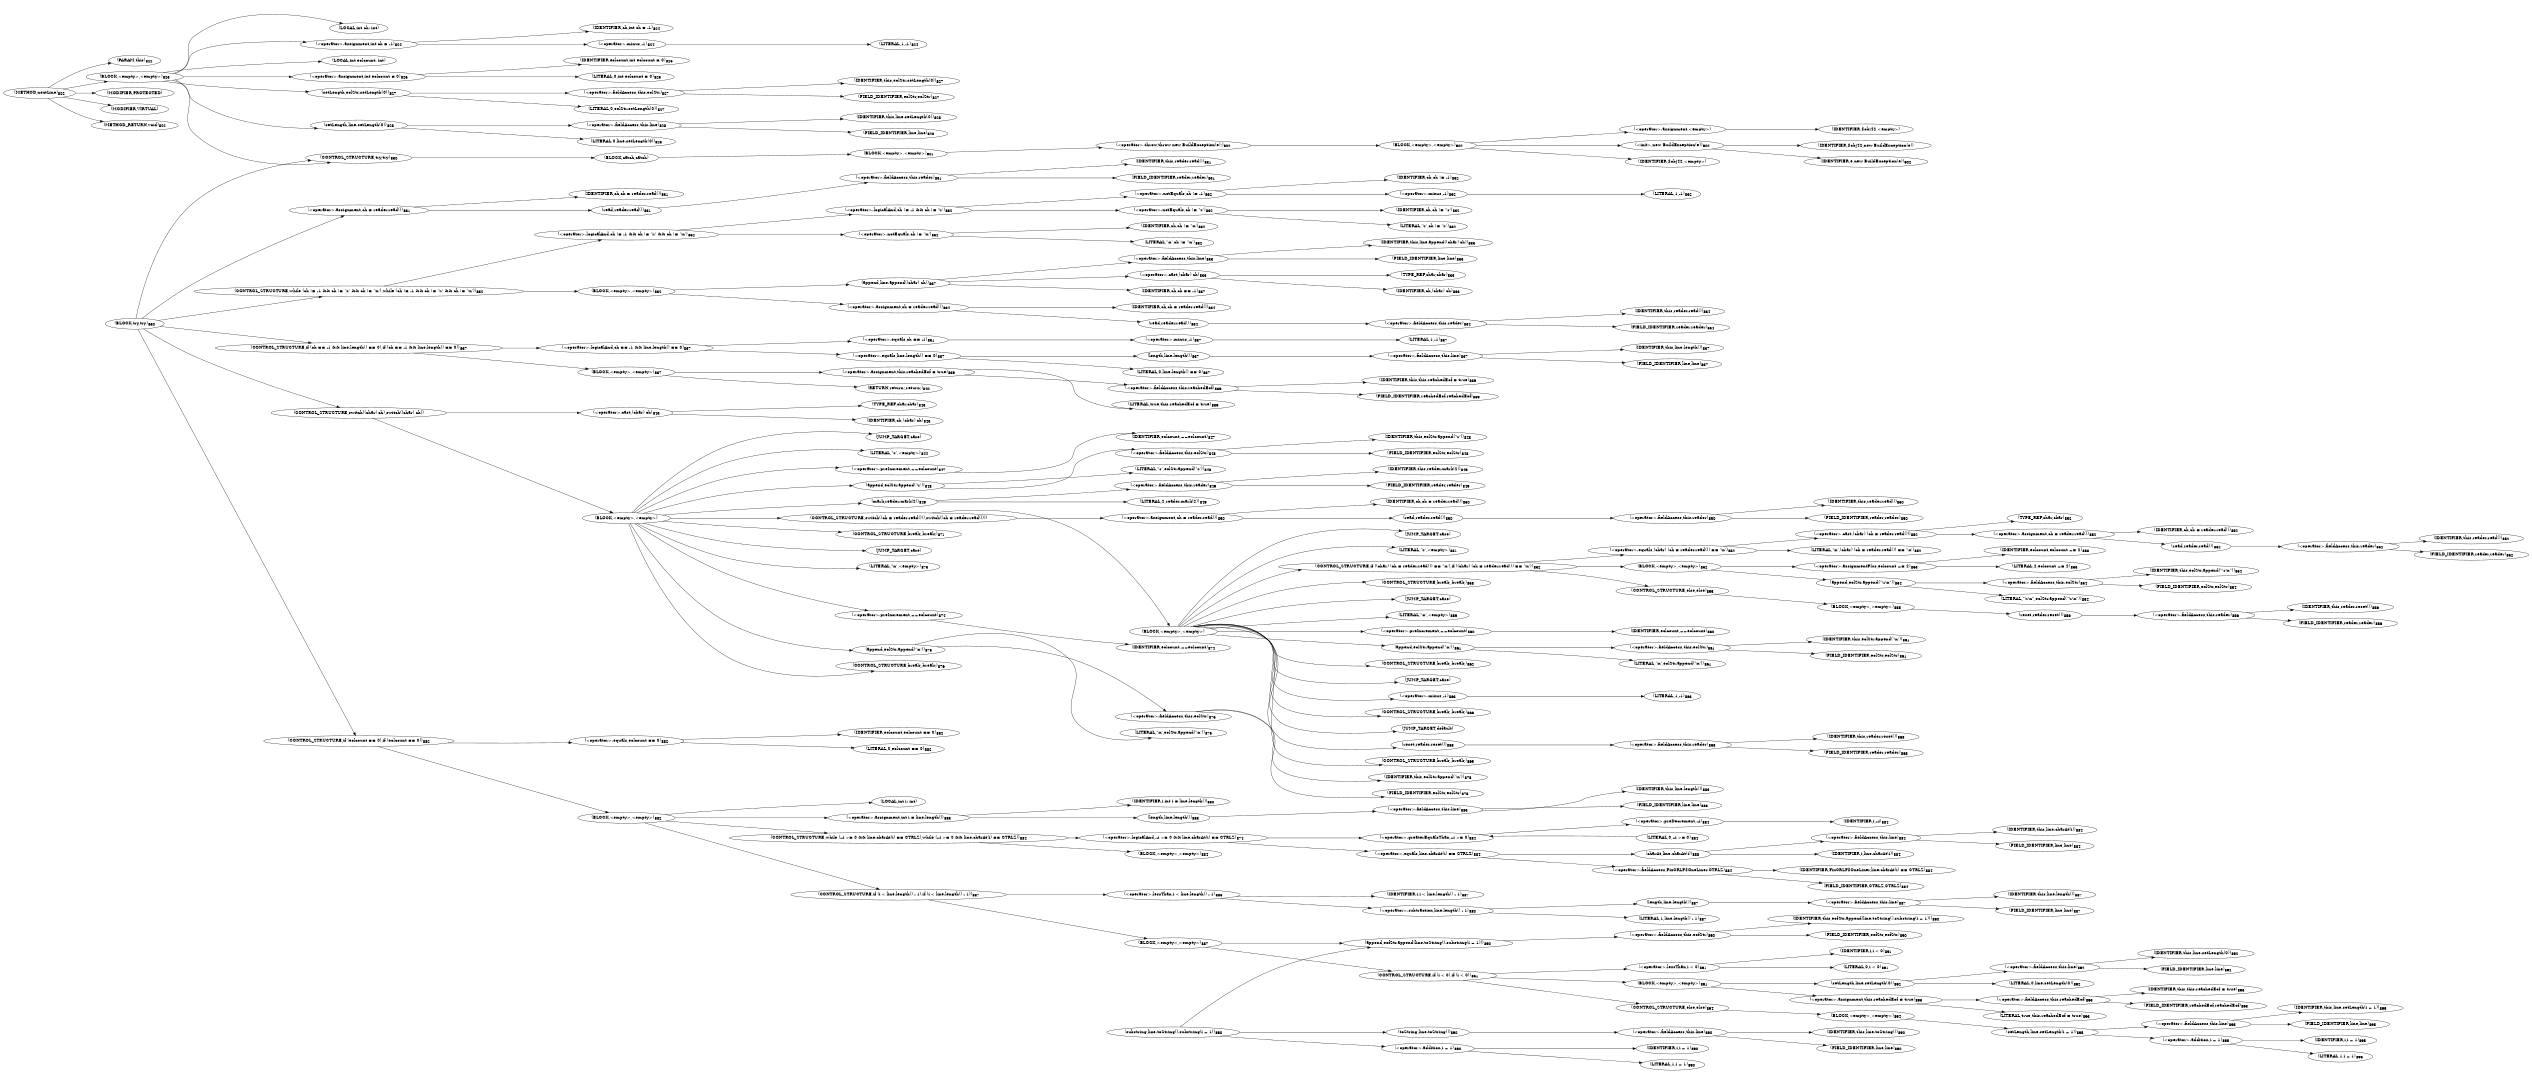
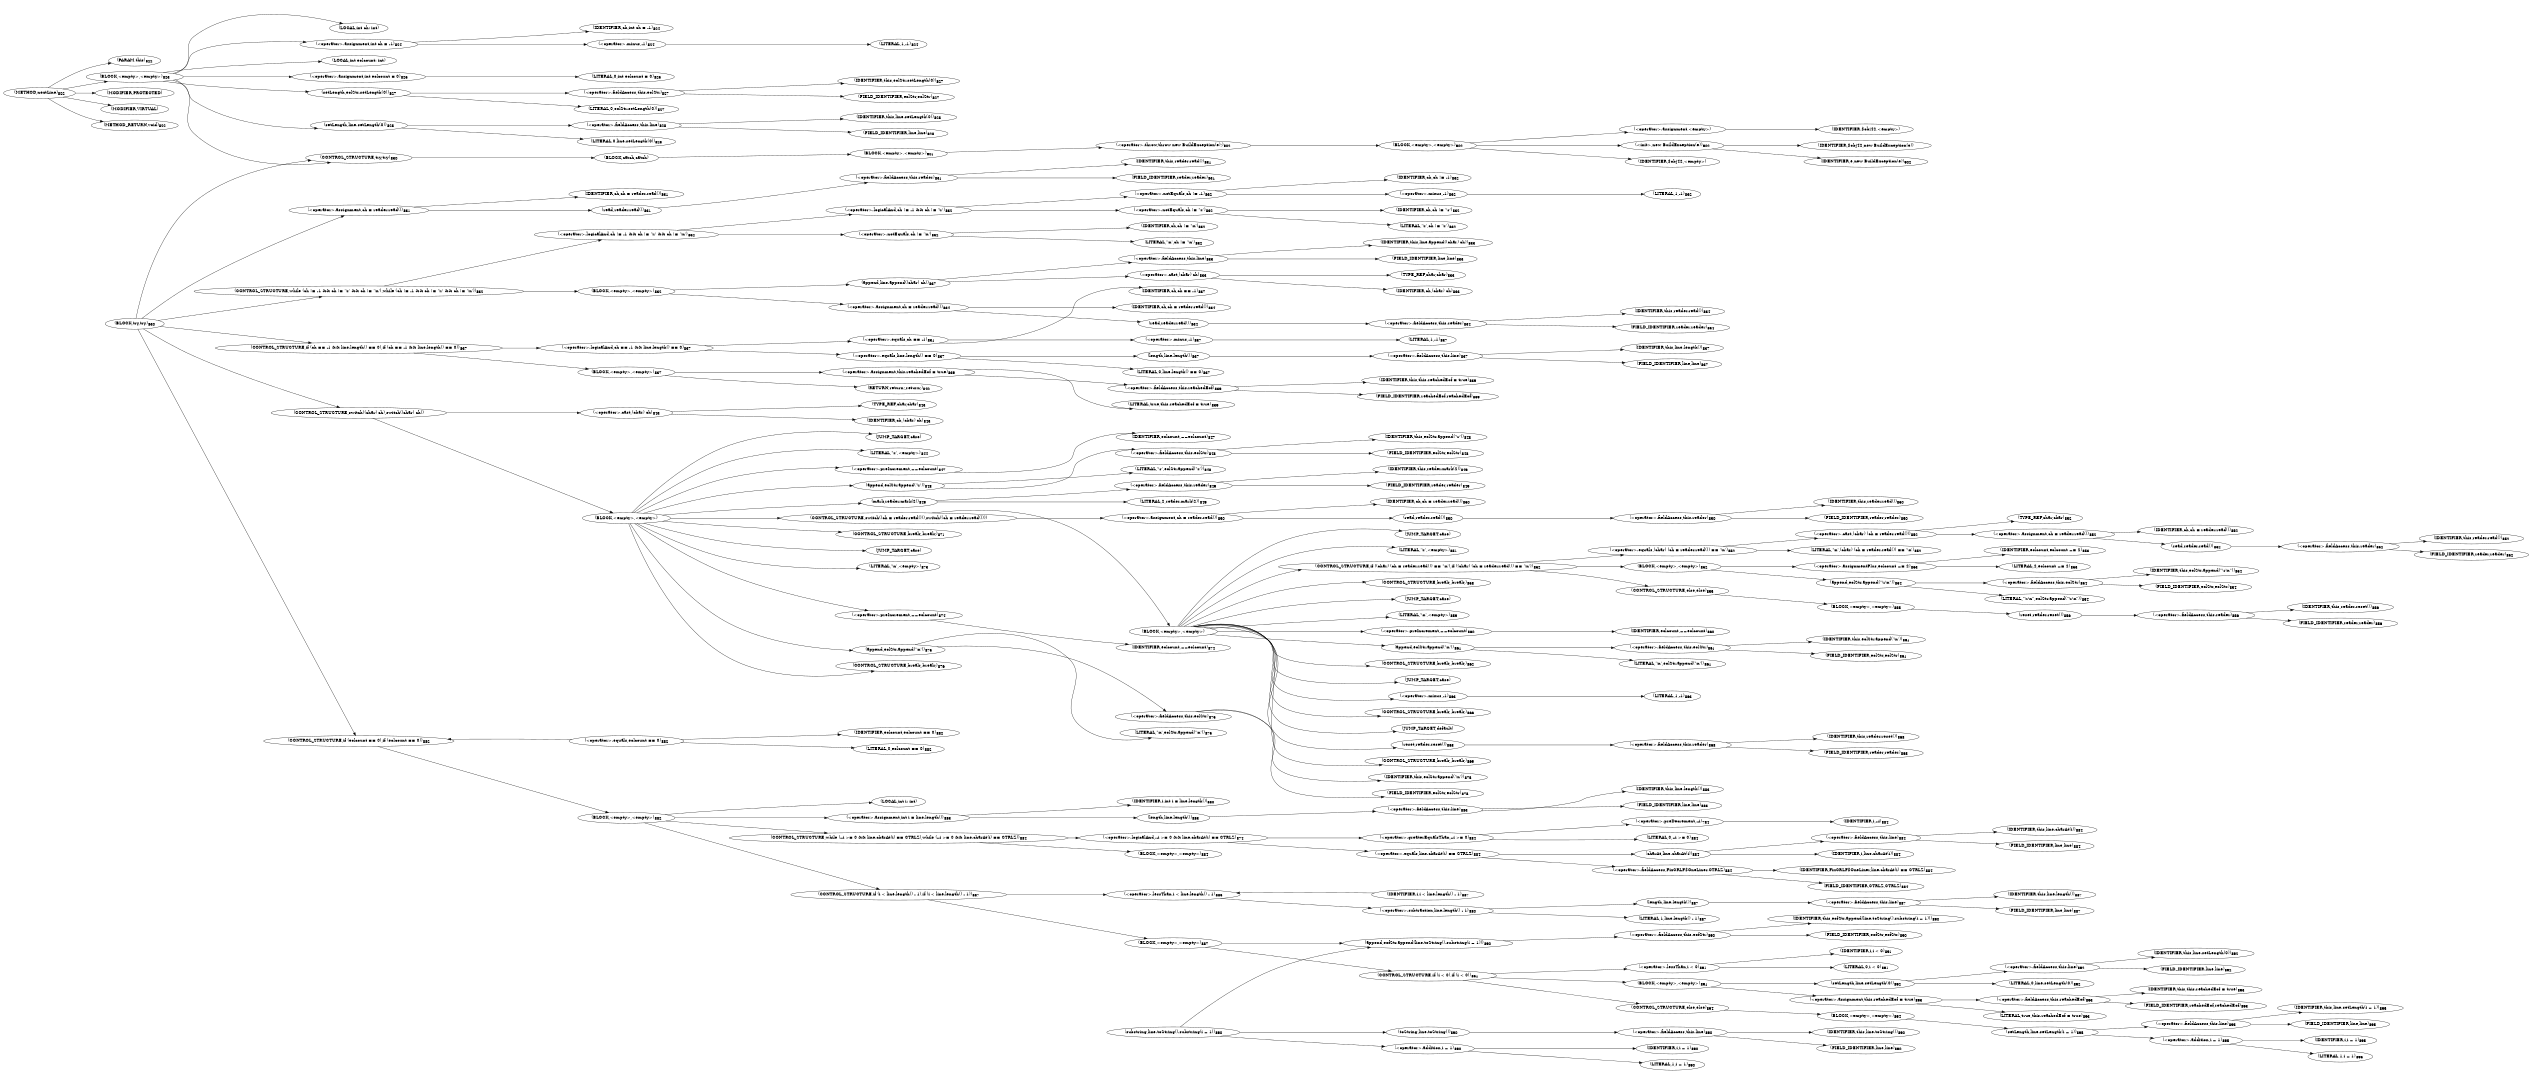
(626, 61) -> none
(1038, 287) -> (1045, 327)
(508, 743) -> (511, 739)
(1706, 821) -> (1706, 821)
(1565, 836) -> (1562, 840)
(1696, 854) -> (1696, 854)
(1304, 897) -> (1307, 893)
